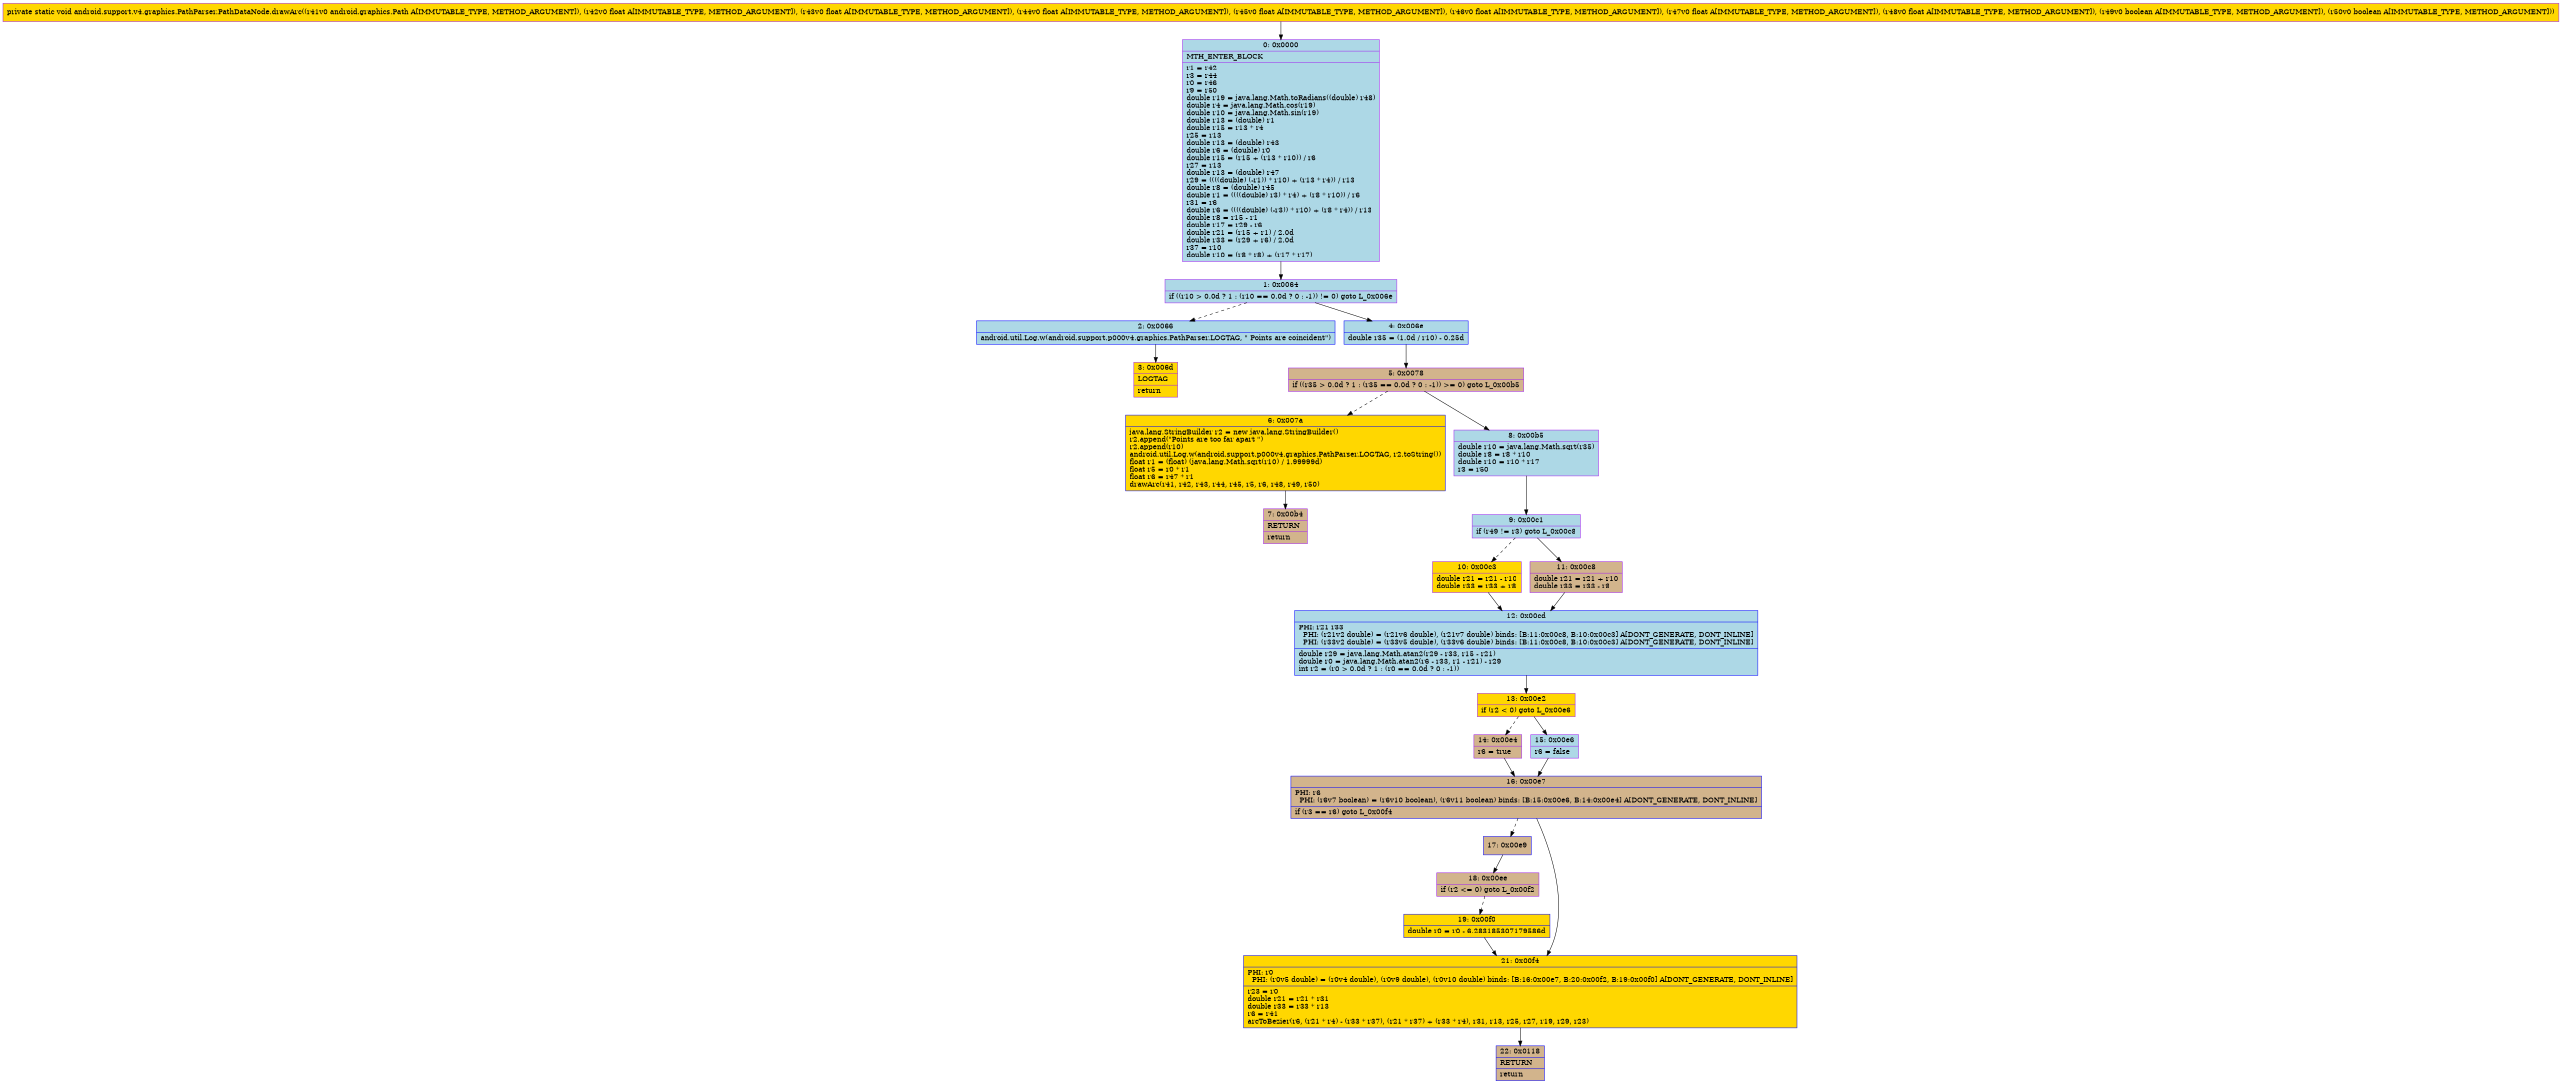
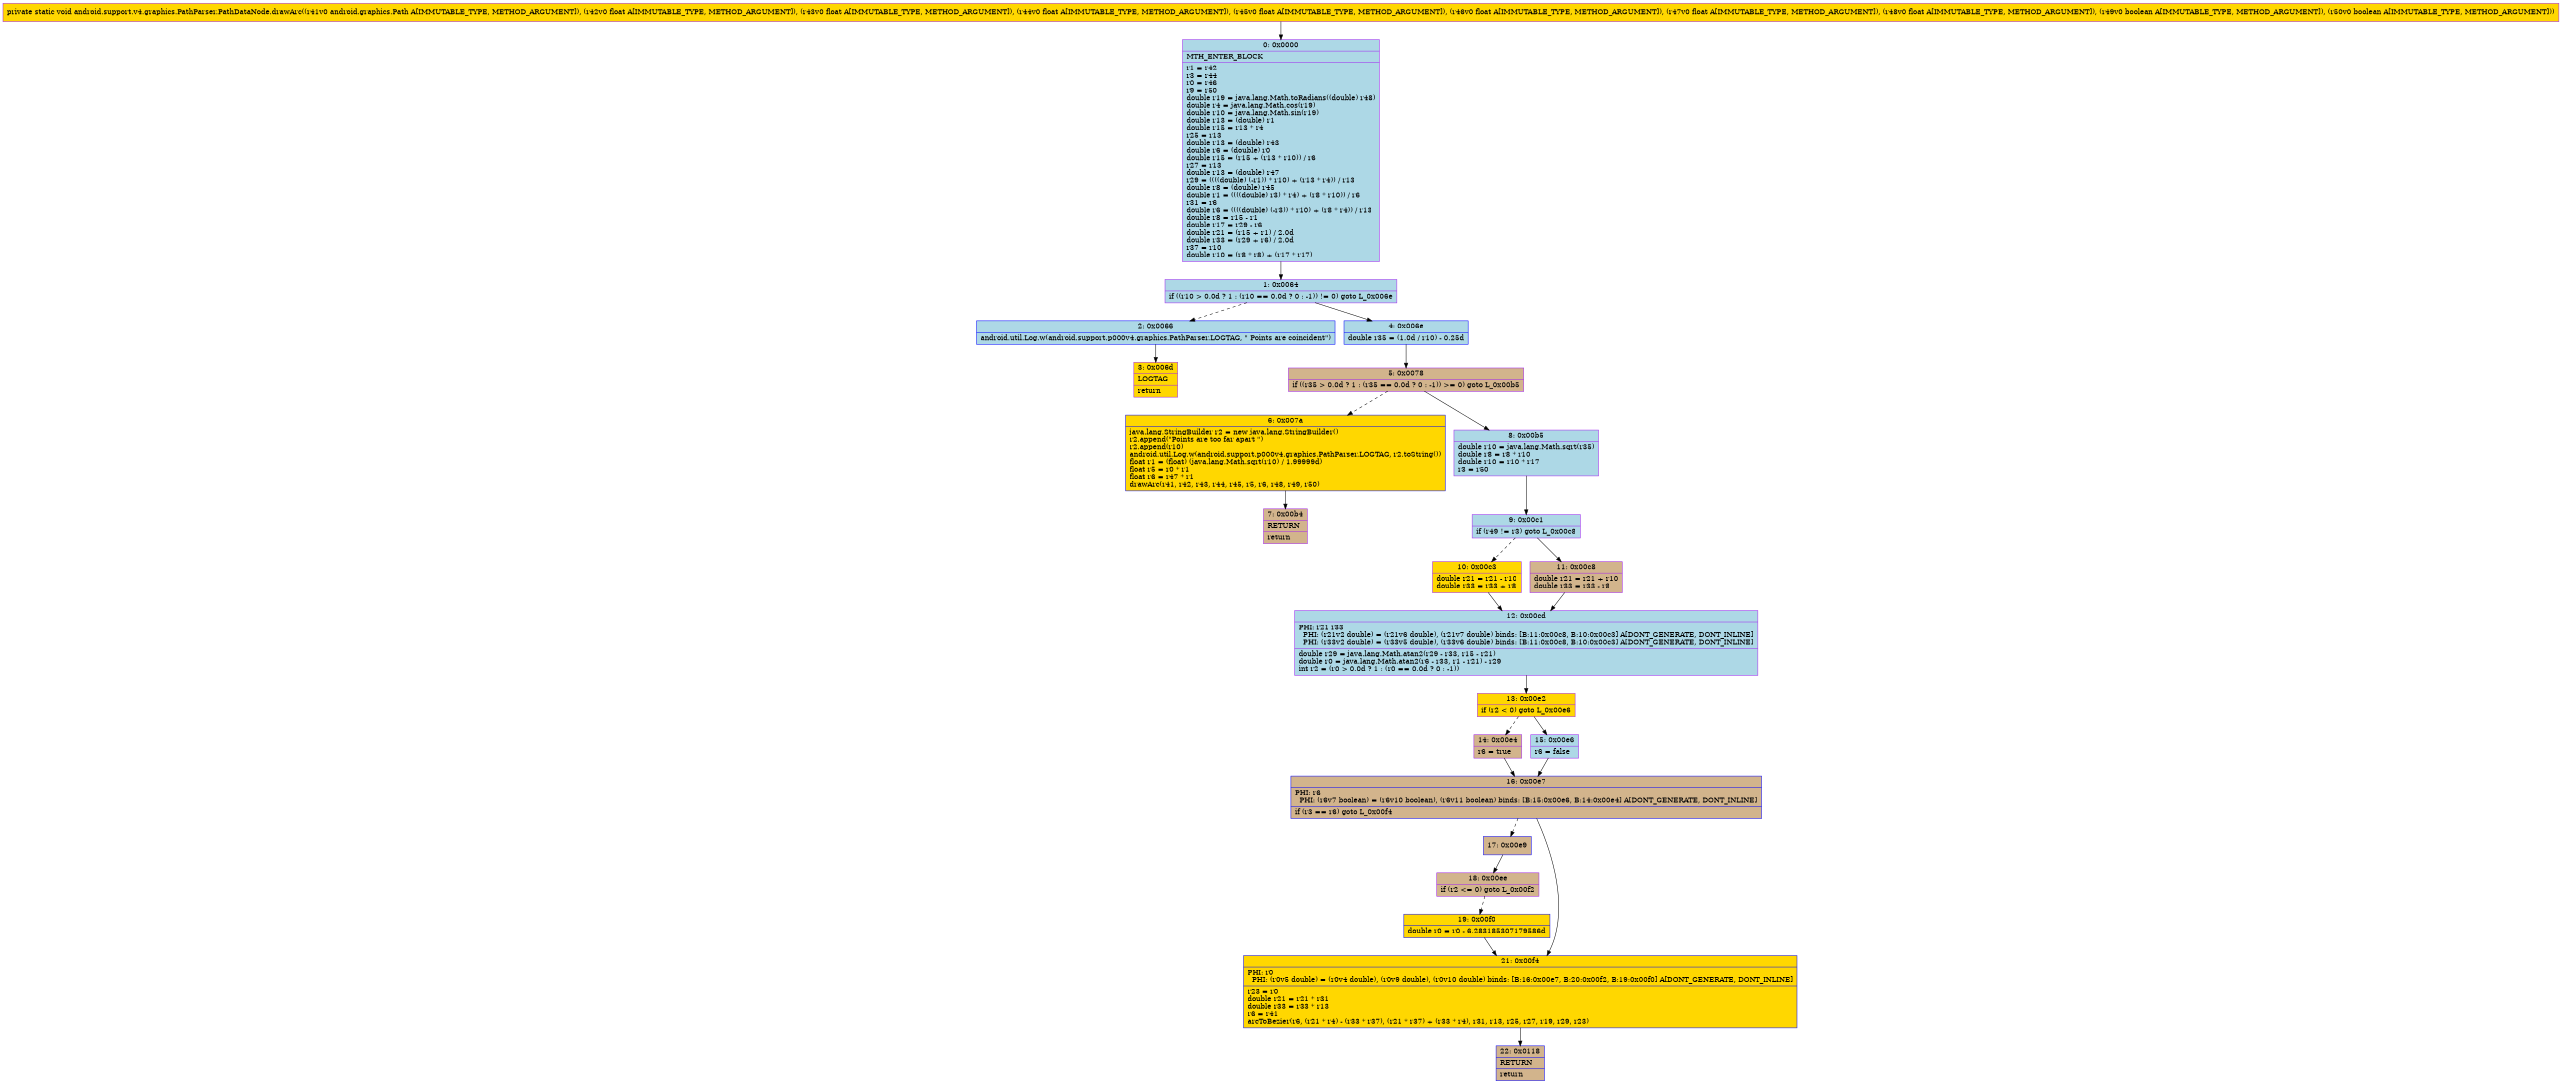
(1526, 643) -> (1526, 643)
